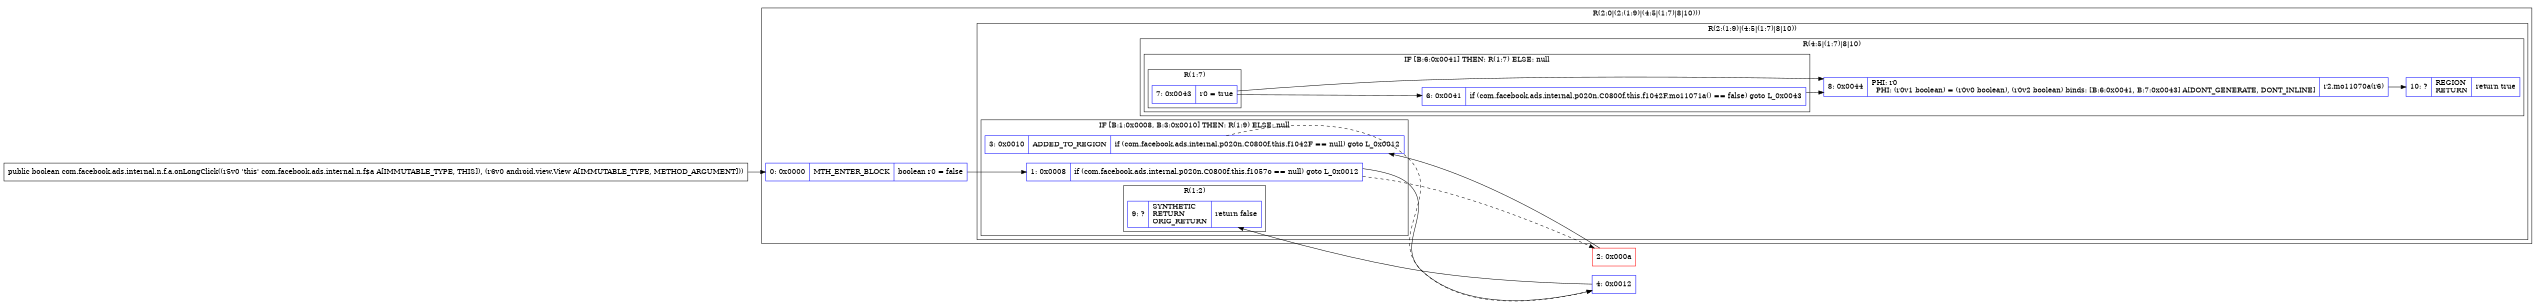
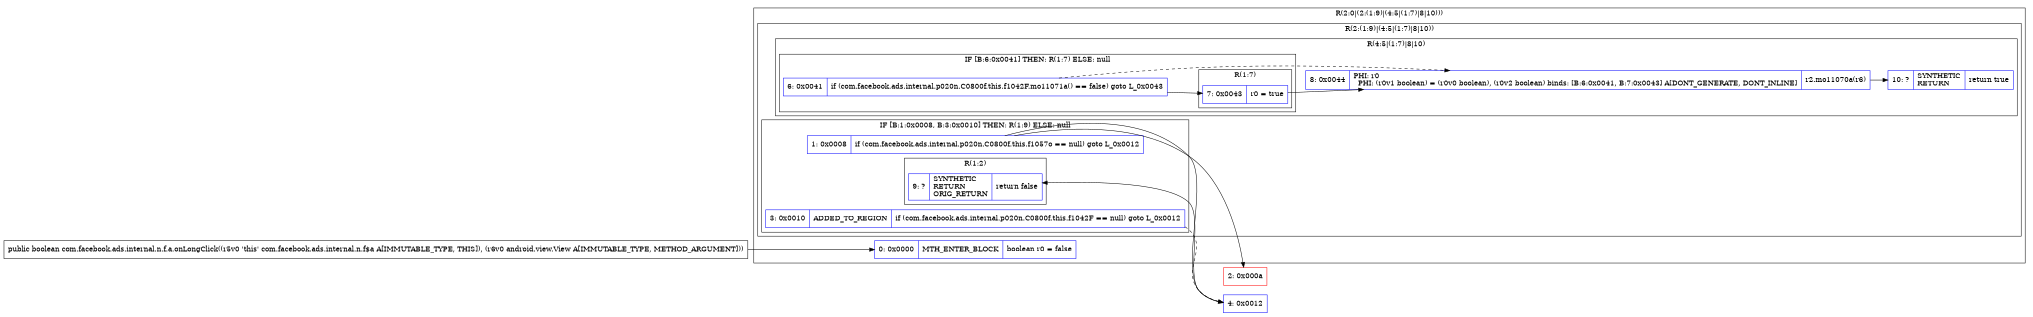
(2451, 83) -> (1939, 76)
(1813, 93) -> (1252, 66)
(1327, 95) -> (1182, 93)
(994, 172) -> none
(1501, 193) -> none
(1479, 203) -> (1163, 143)
